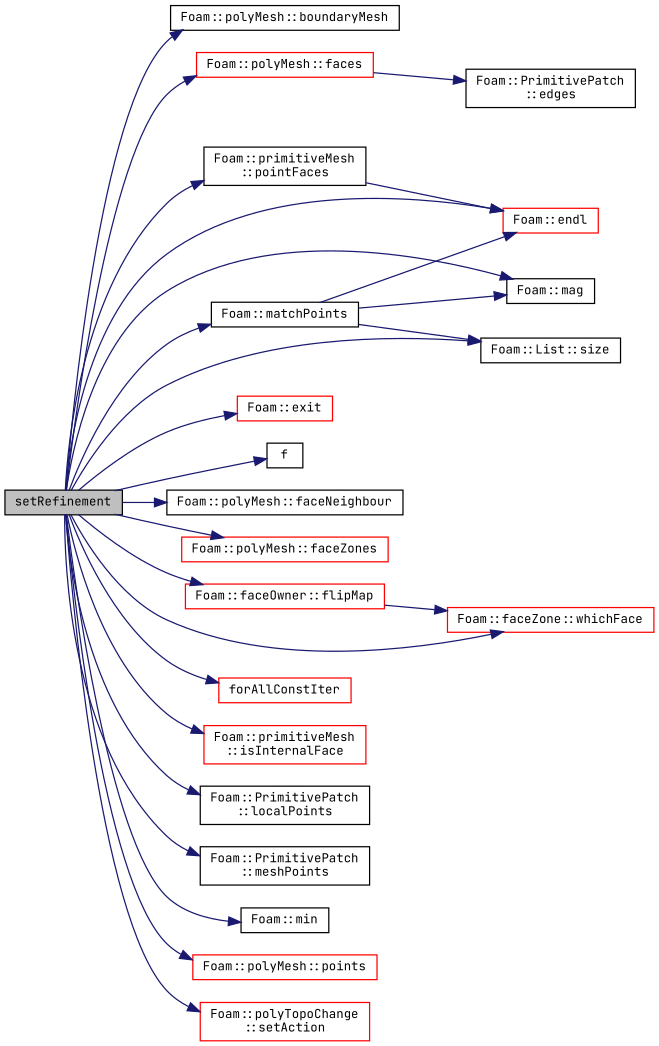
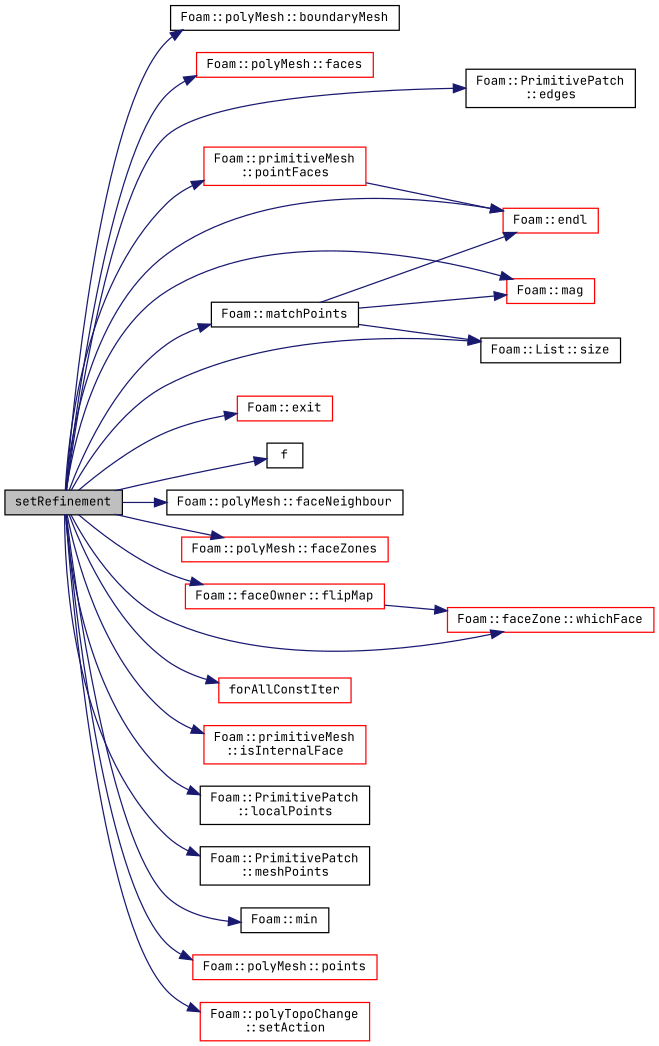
(413, 76) -> (144, 168)
(285, 166) -> (285, 166)
(551, 291) -> (551, 291)
